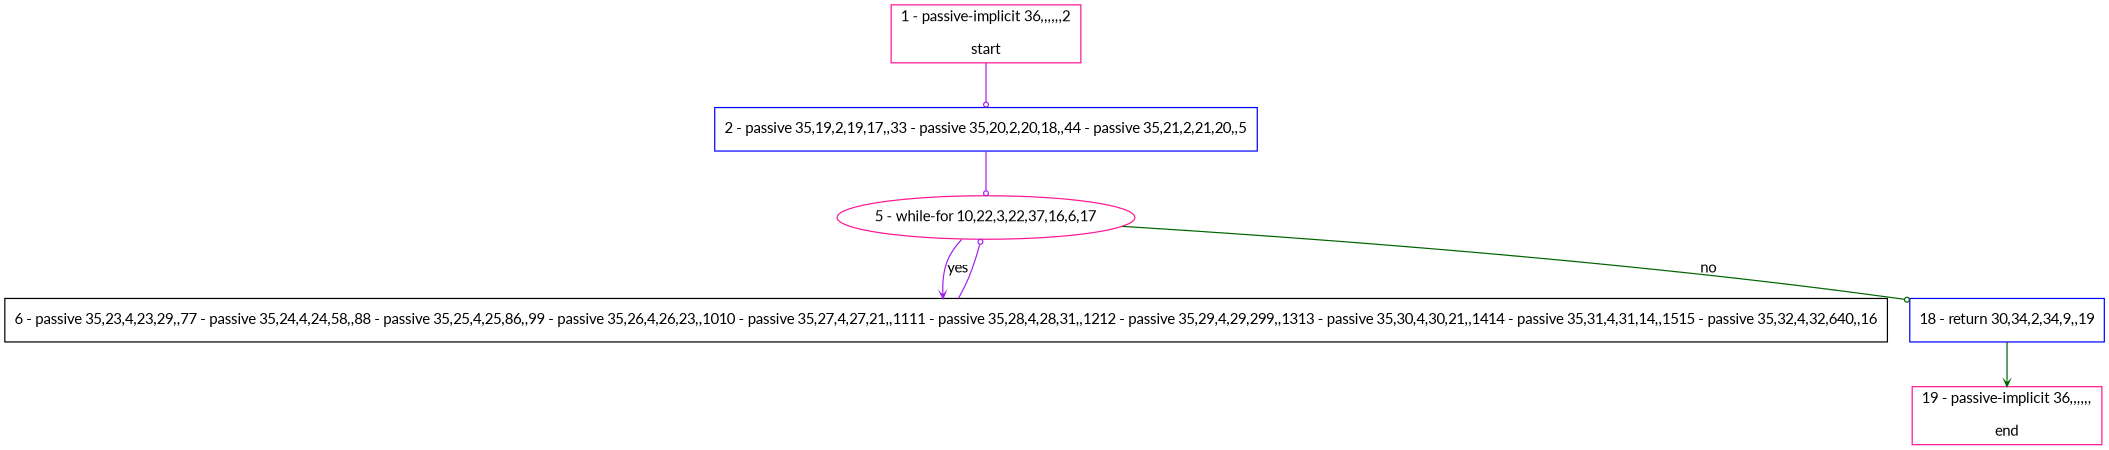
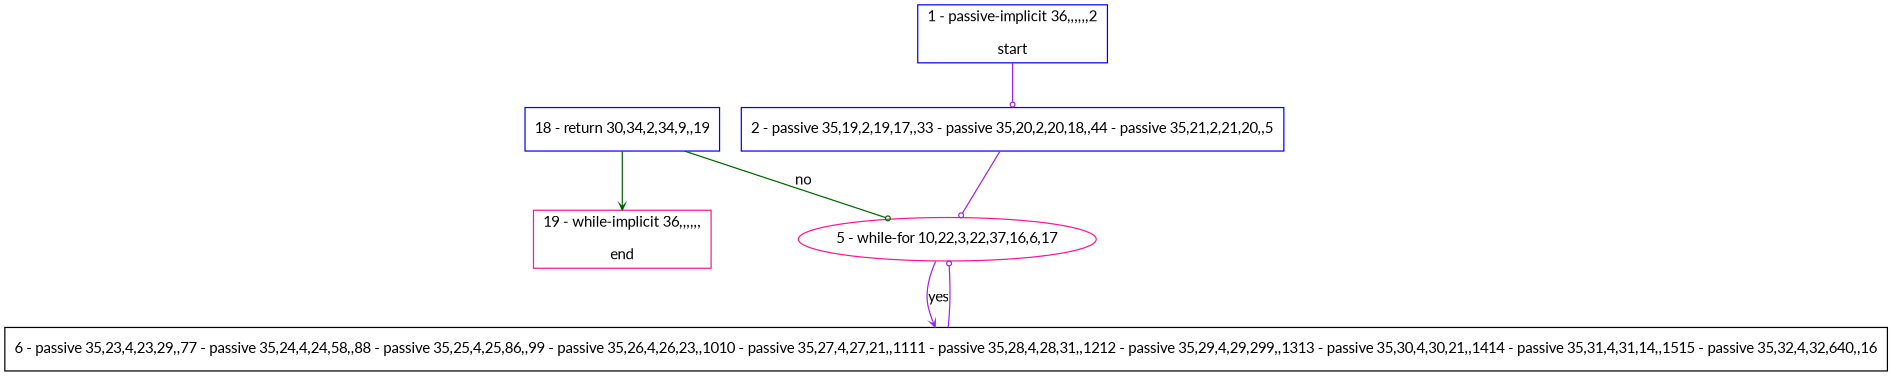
(986, 34) -> (1013, 34)
(1514, 256) -> (785, 184)
(2007, 416) -> (622, 239)
